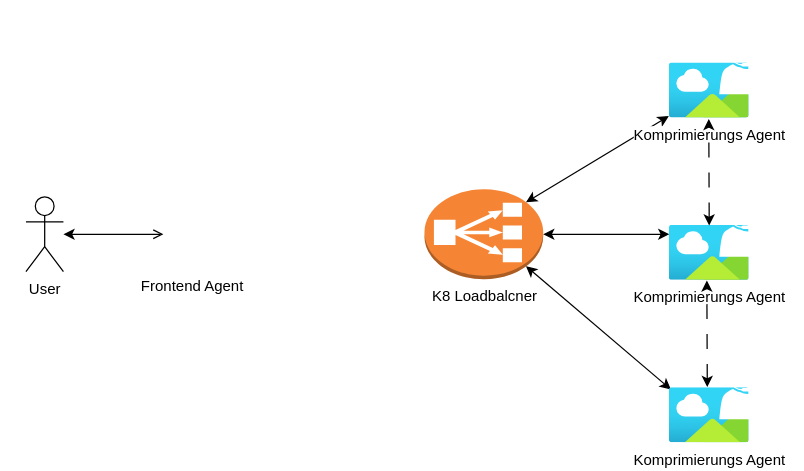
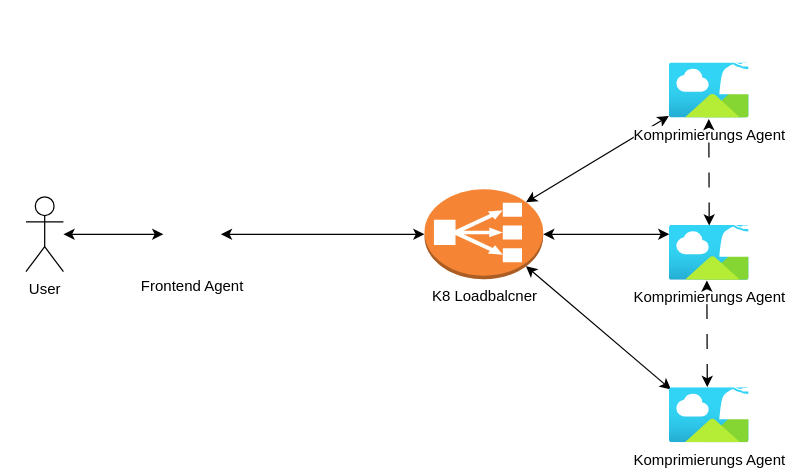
(156, 234) -> (153, 234)
none -> (322, 234)
